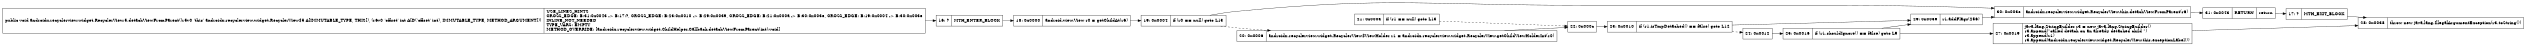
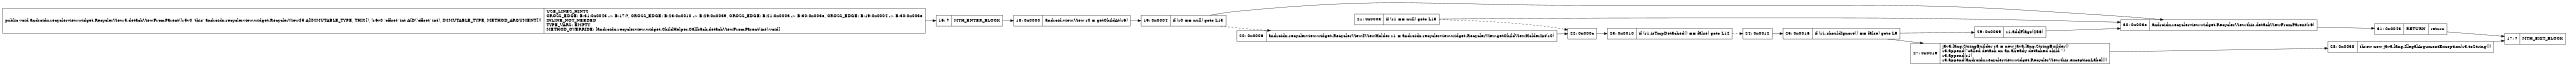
(2355, 17) -> (2498, 41)
none -> (1778, 18)
(1820, 23) -> none
